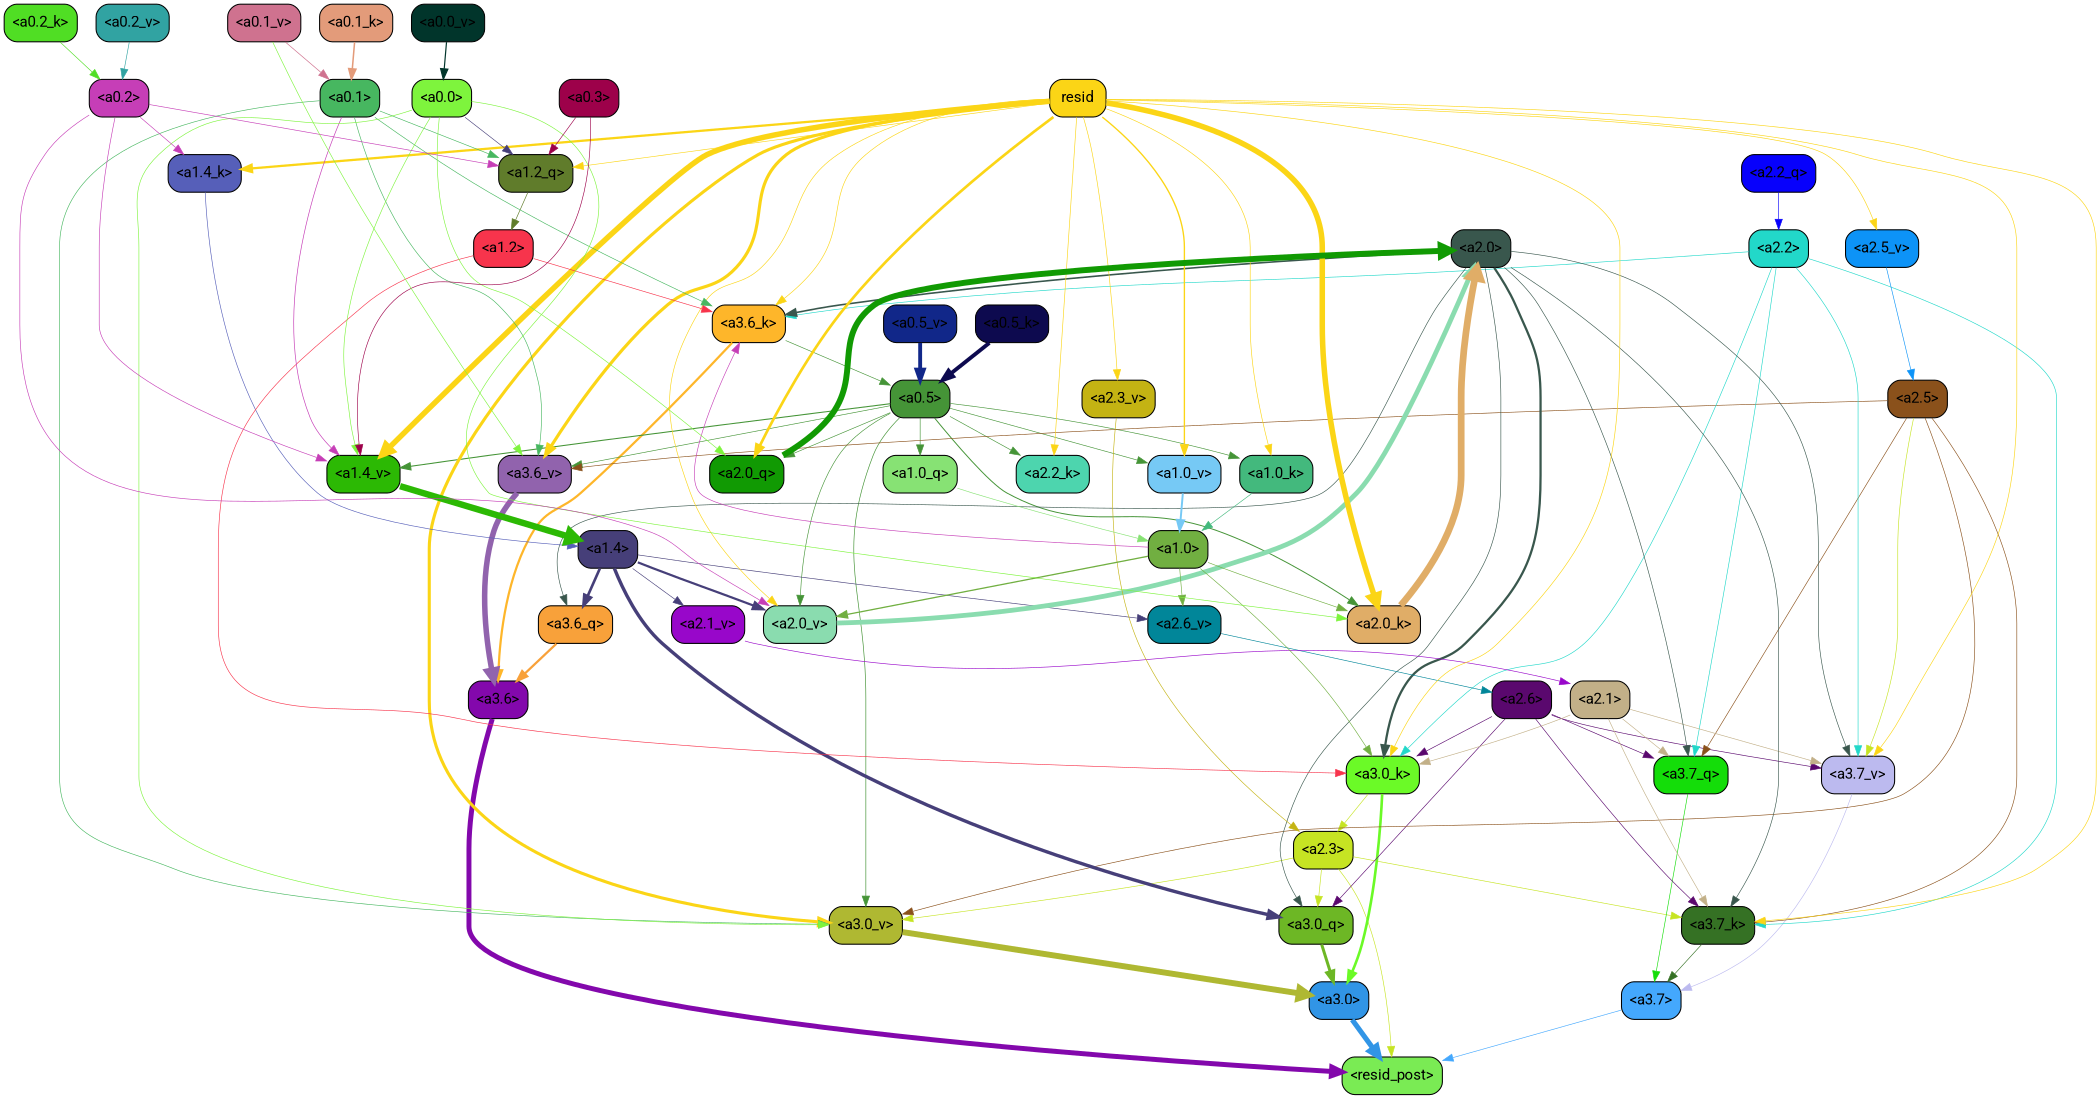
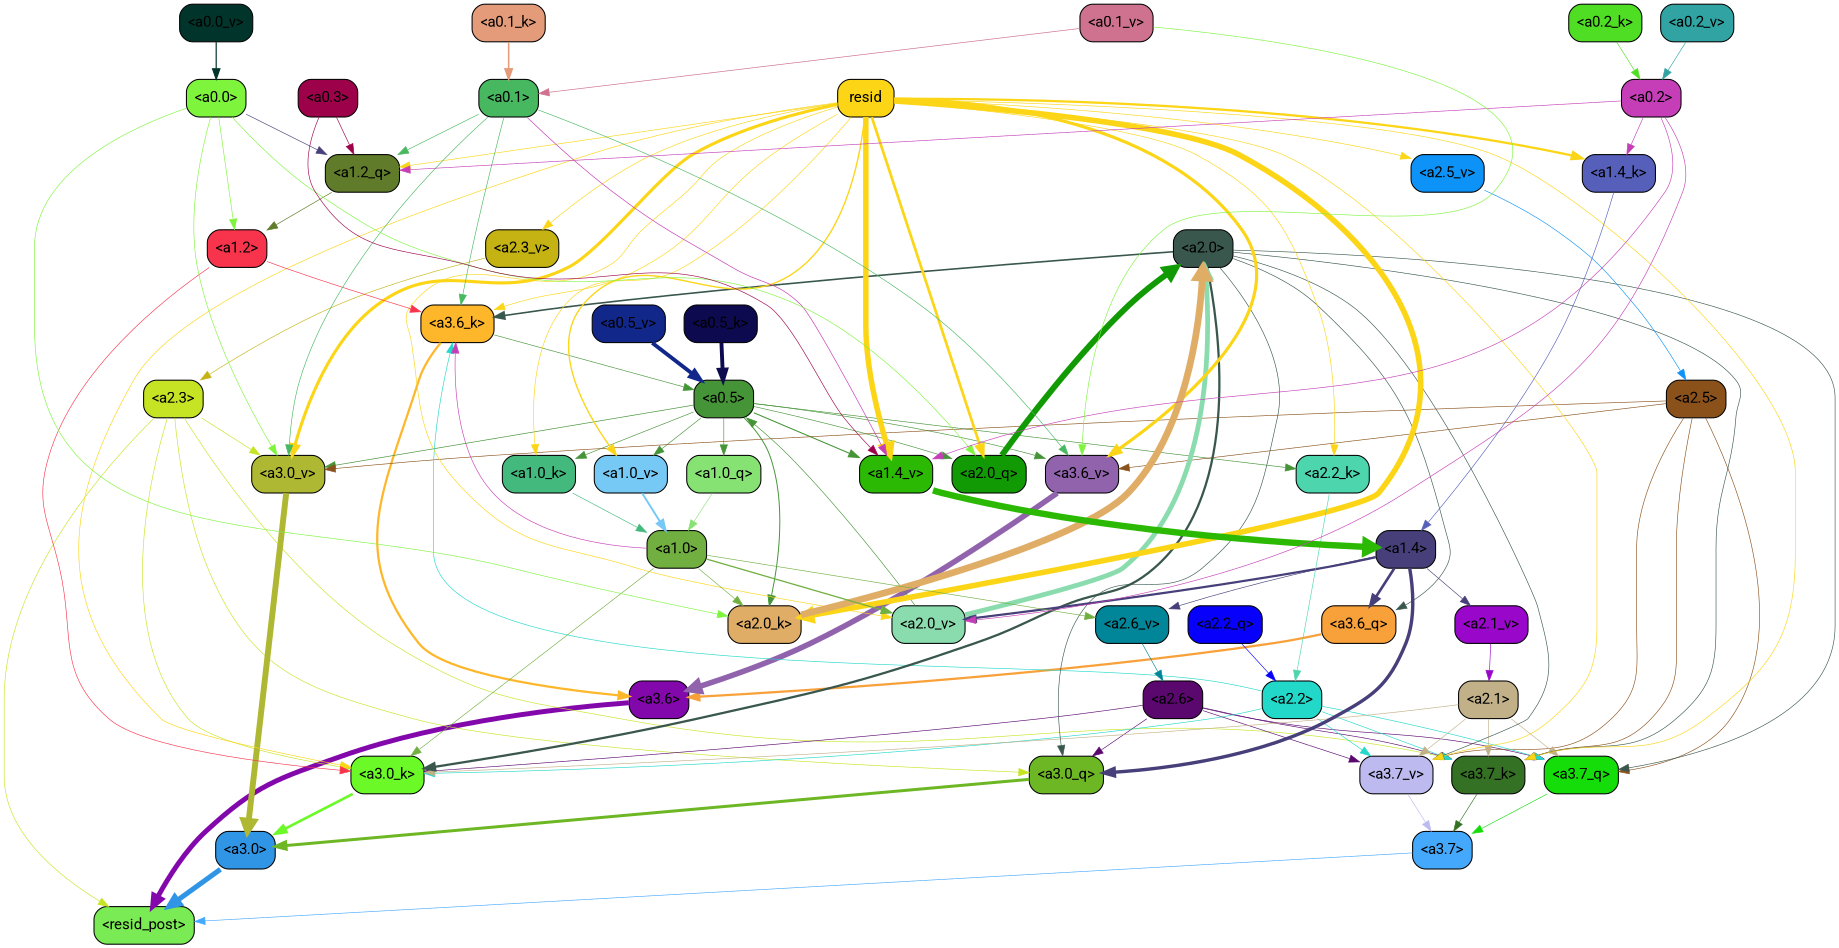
(358, 274) -> (226, 168)
(821, 491) -> (839, 511)
none -> (1313, 582)
(1898, 583) -> (1637, 655)
(1356, 809) -> (154, 652)
